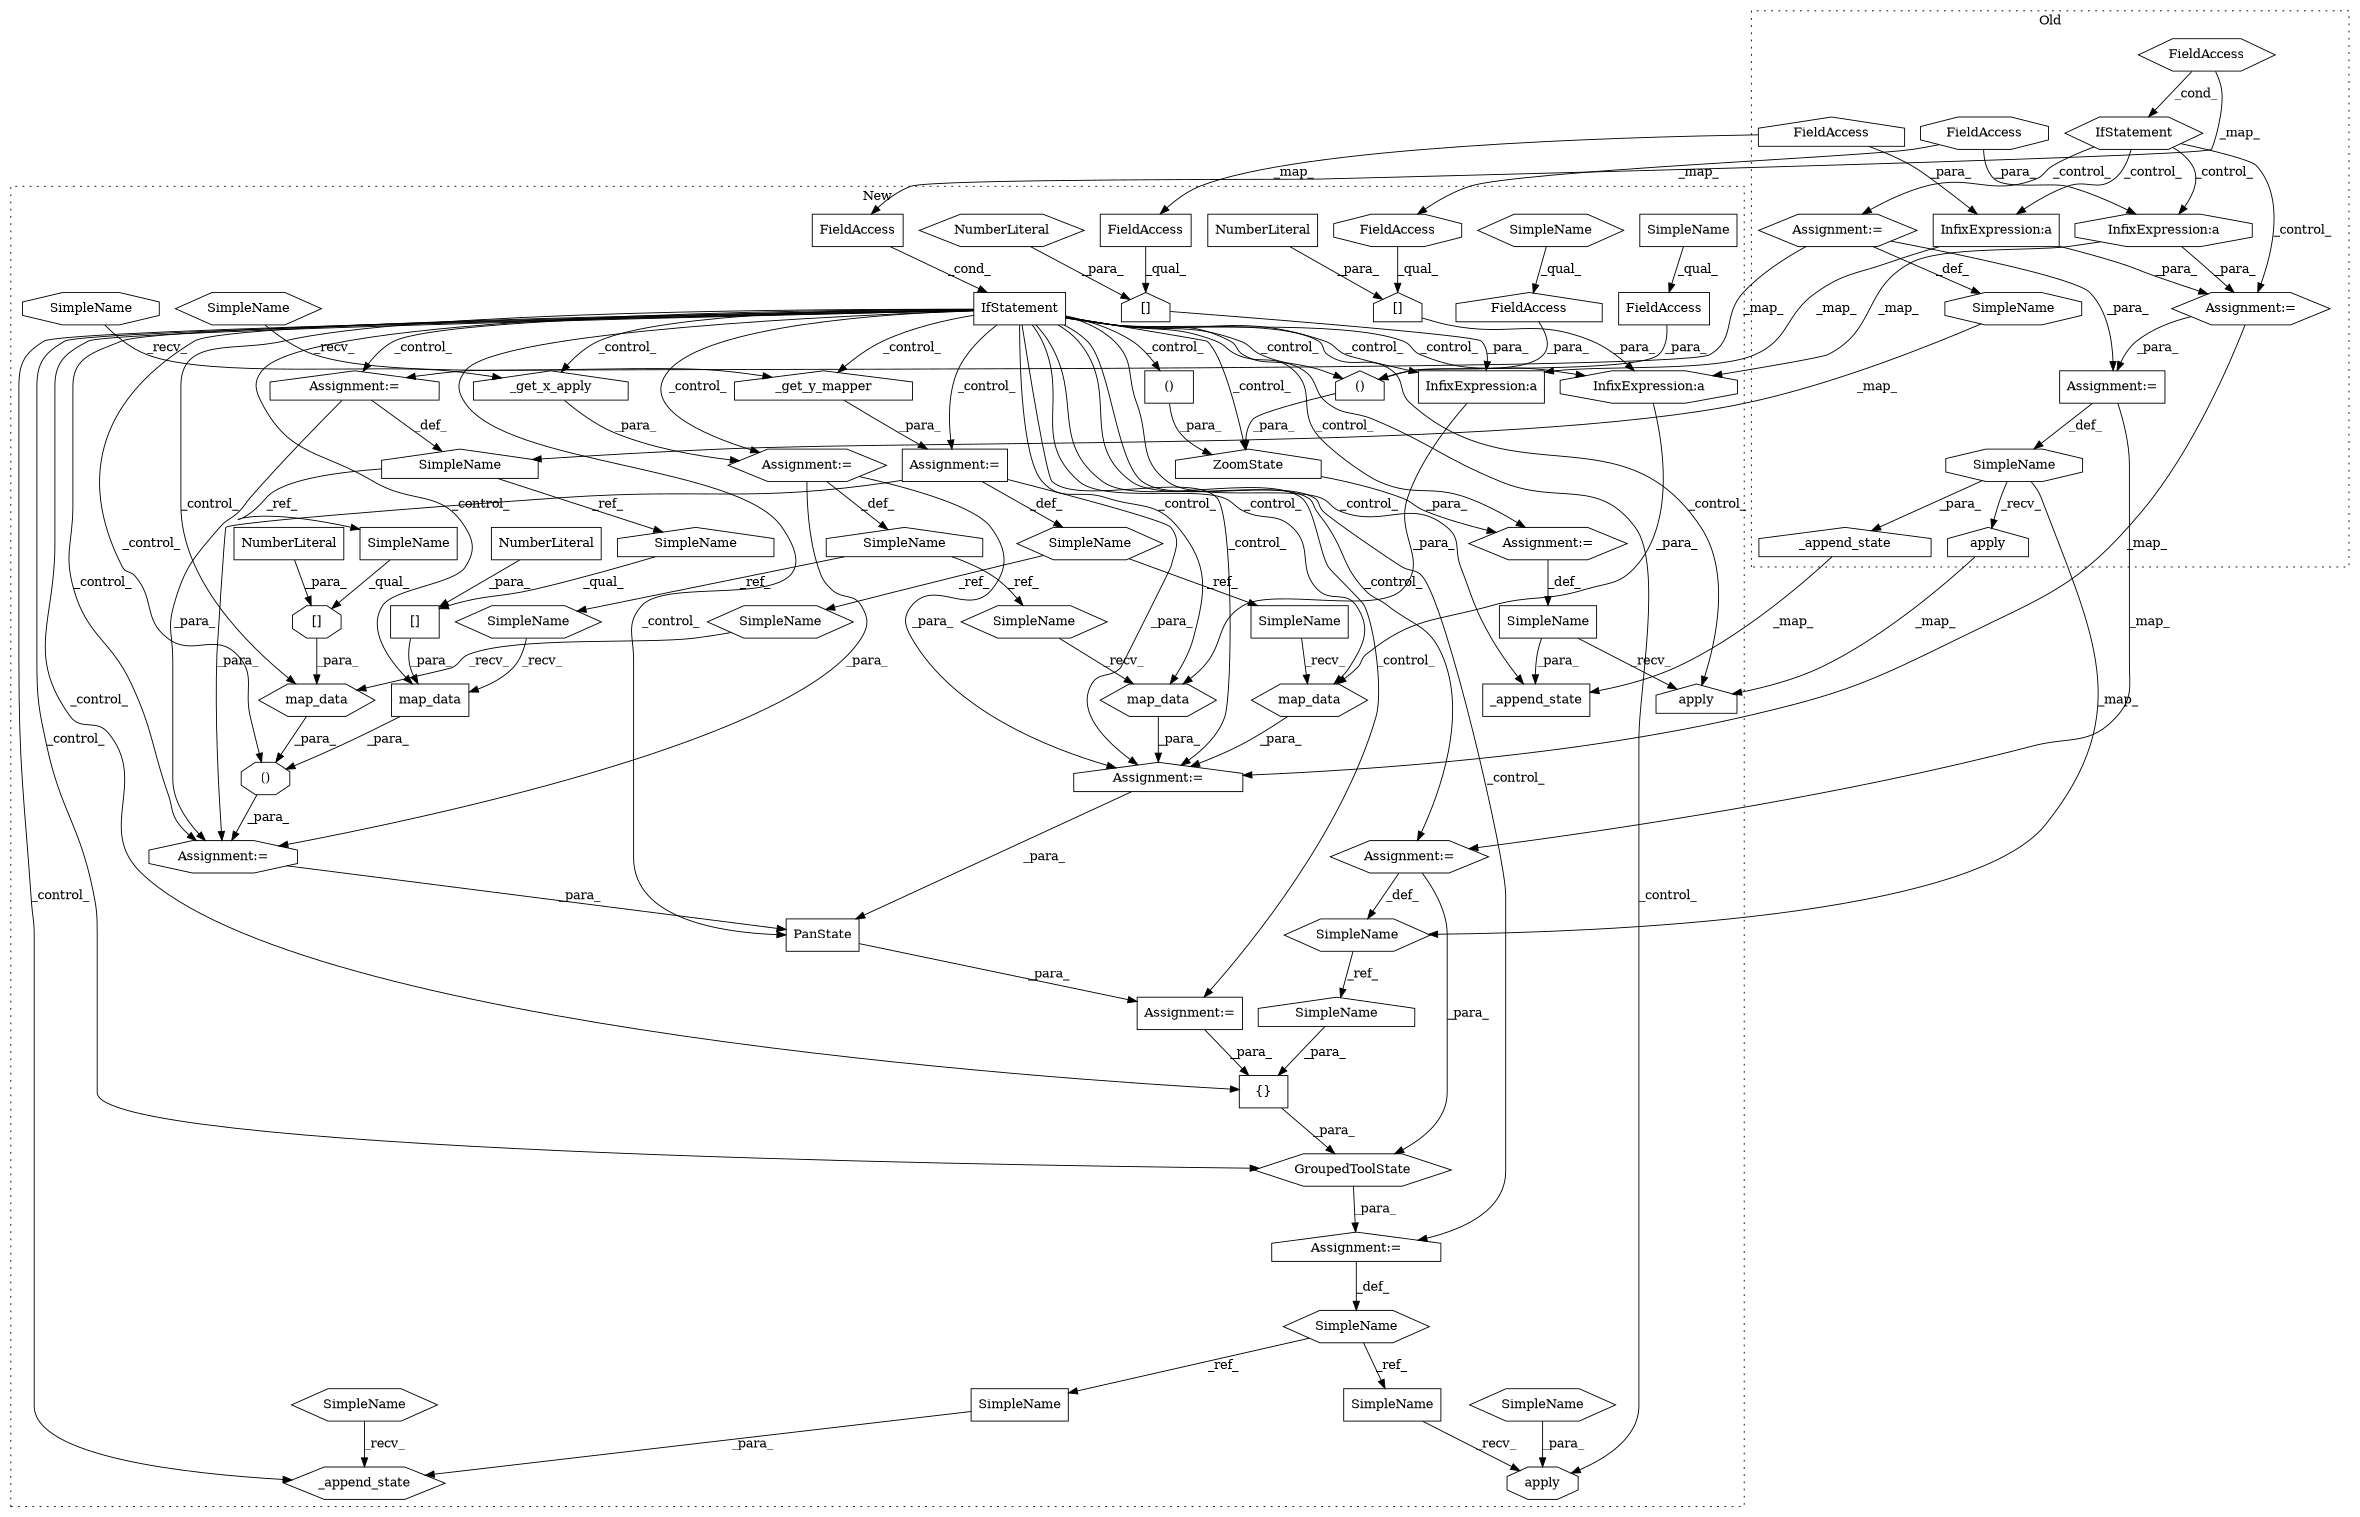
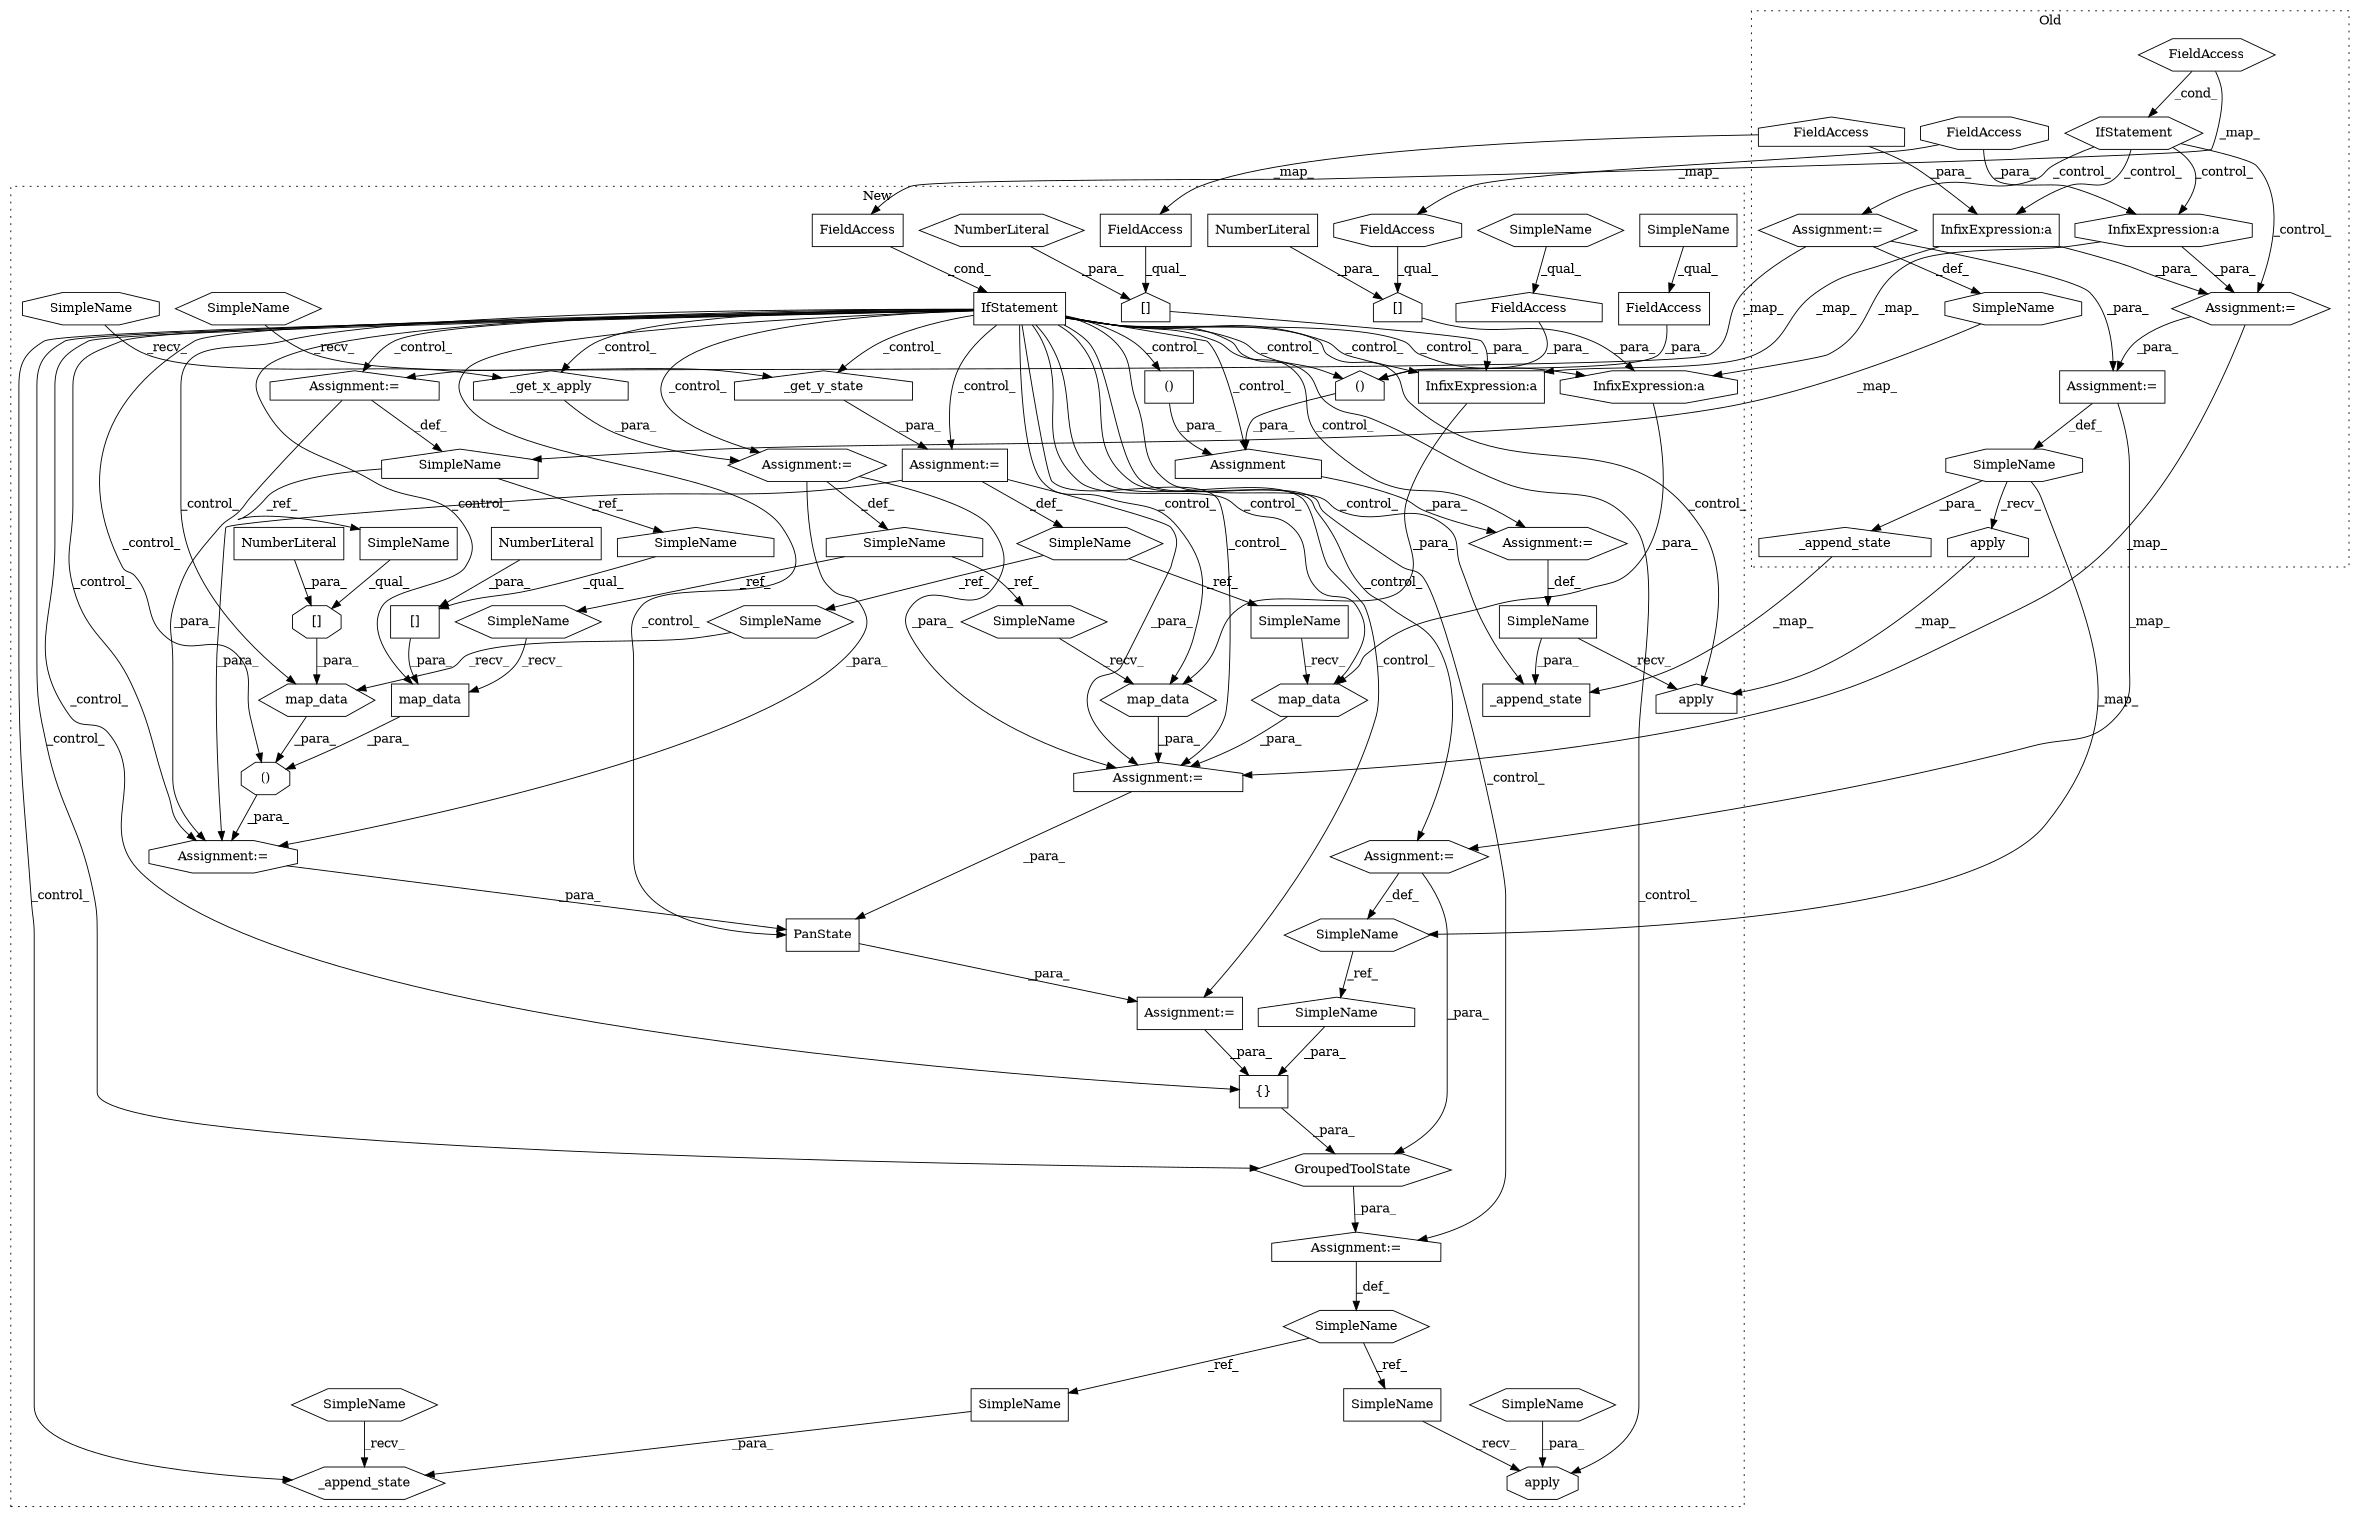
(823, 387) -> (823, 387)
(1248, 465) -> (1248, 465)
